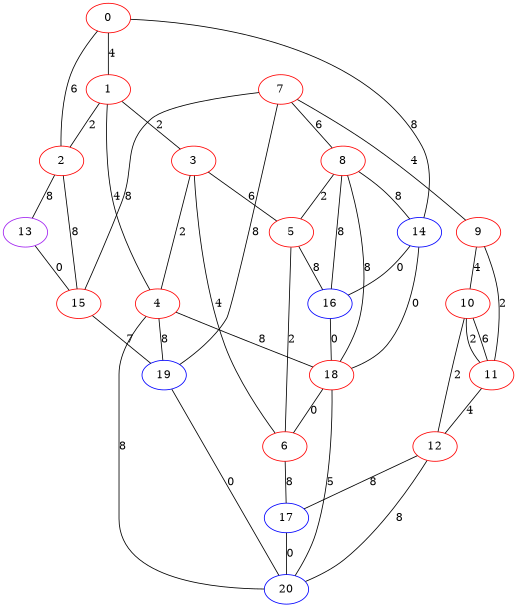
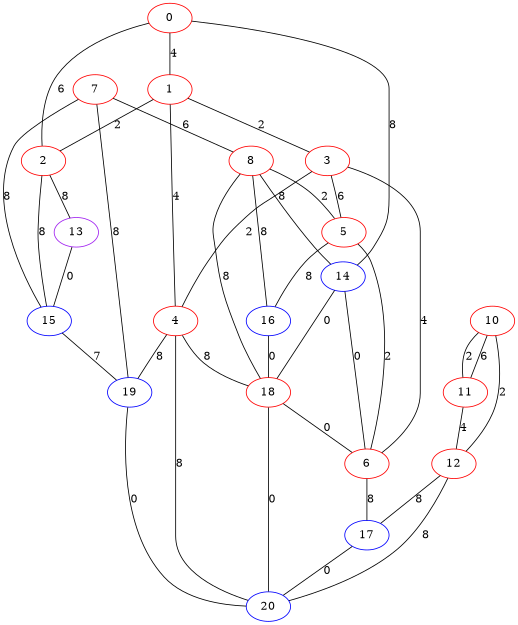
(479, 232) -> none
(383, 275) -> (355, 370)
(79, 304) -> (49, 321)
(331, 482) -> (273, 499)
